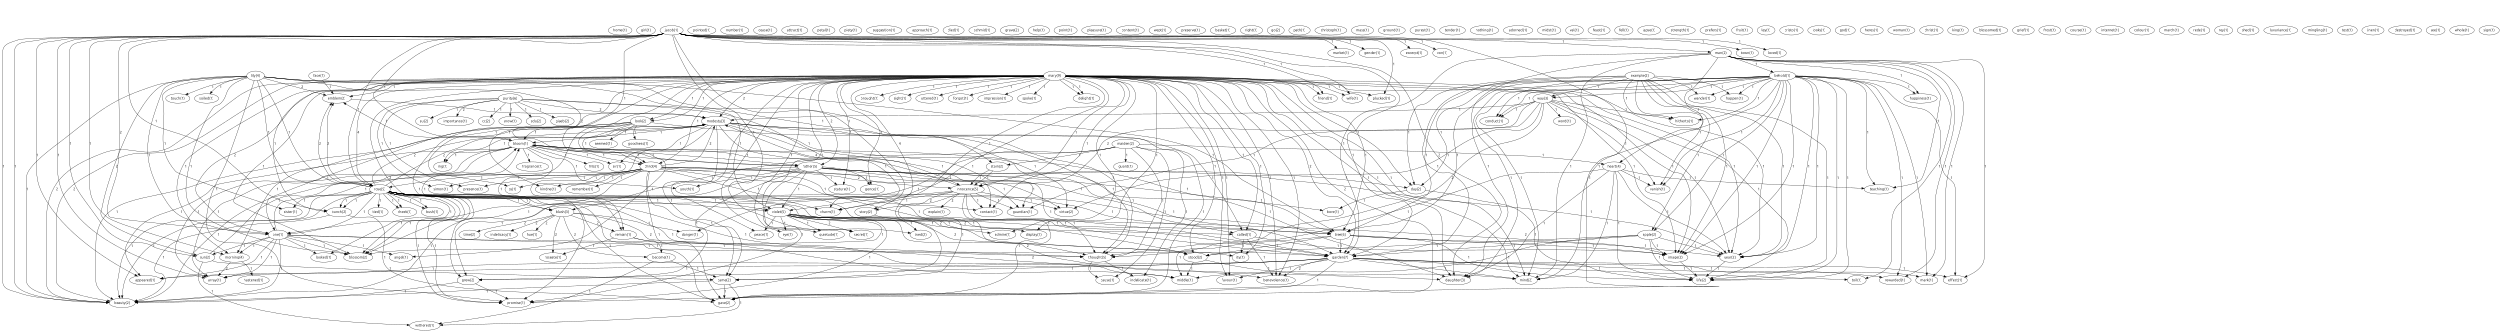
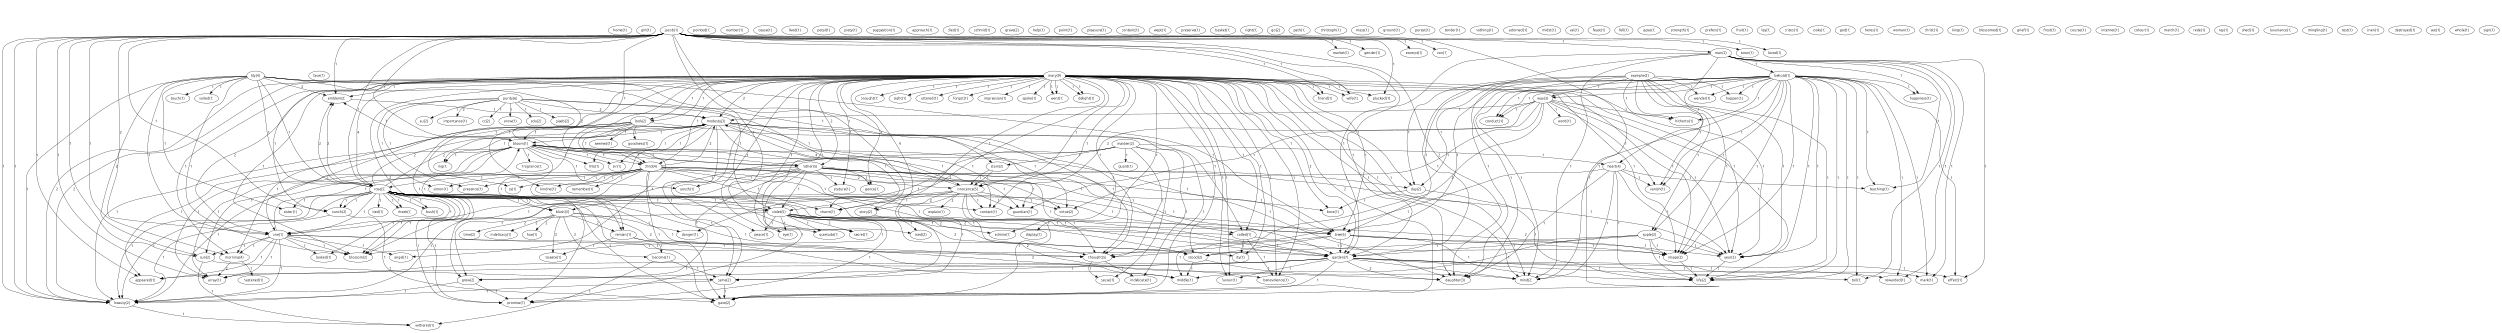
(795, 30) -> (795, 30)
(327, 86) -> (478, 36)
none -> (1234, 89)
none -> (1057, 98)
none -> (660, 146)
none -> (1857, 150)
(323, 191) -> (356, 180)
(946, 224) -> (624, 216)
(276, 256) -> none
(1300, 267) -> (1396, 276)
(604, 320) -> (269, 322)
